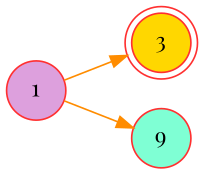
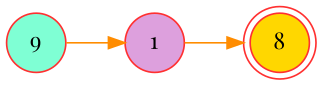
(161, 43) -> (280, 43)
(91, 111) -> (87, 43)
